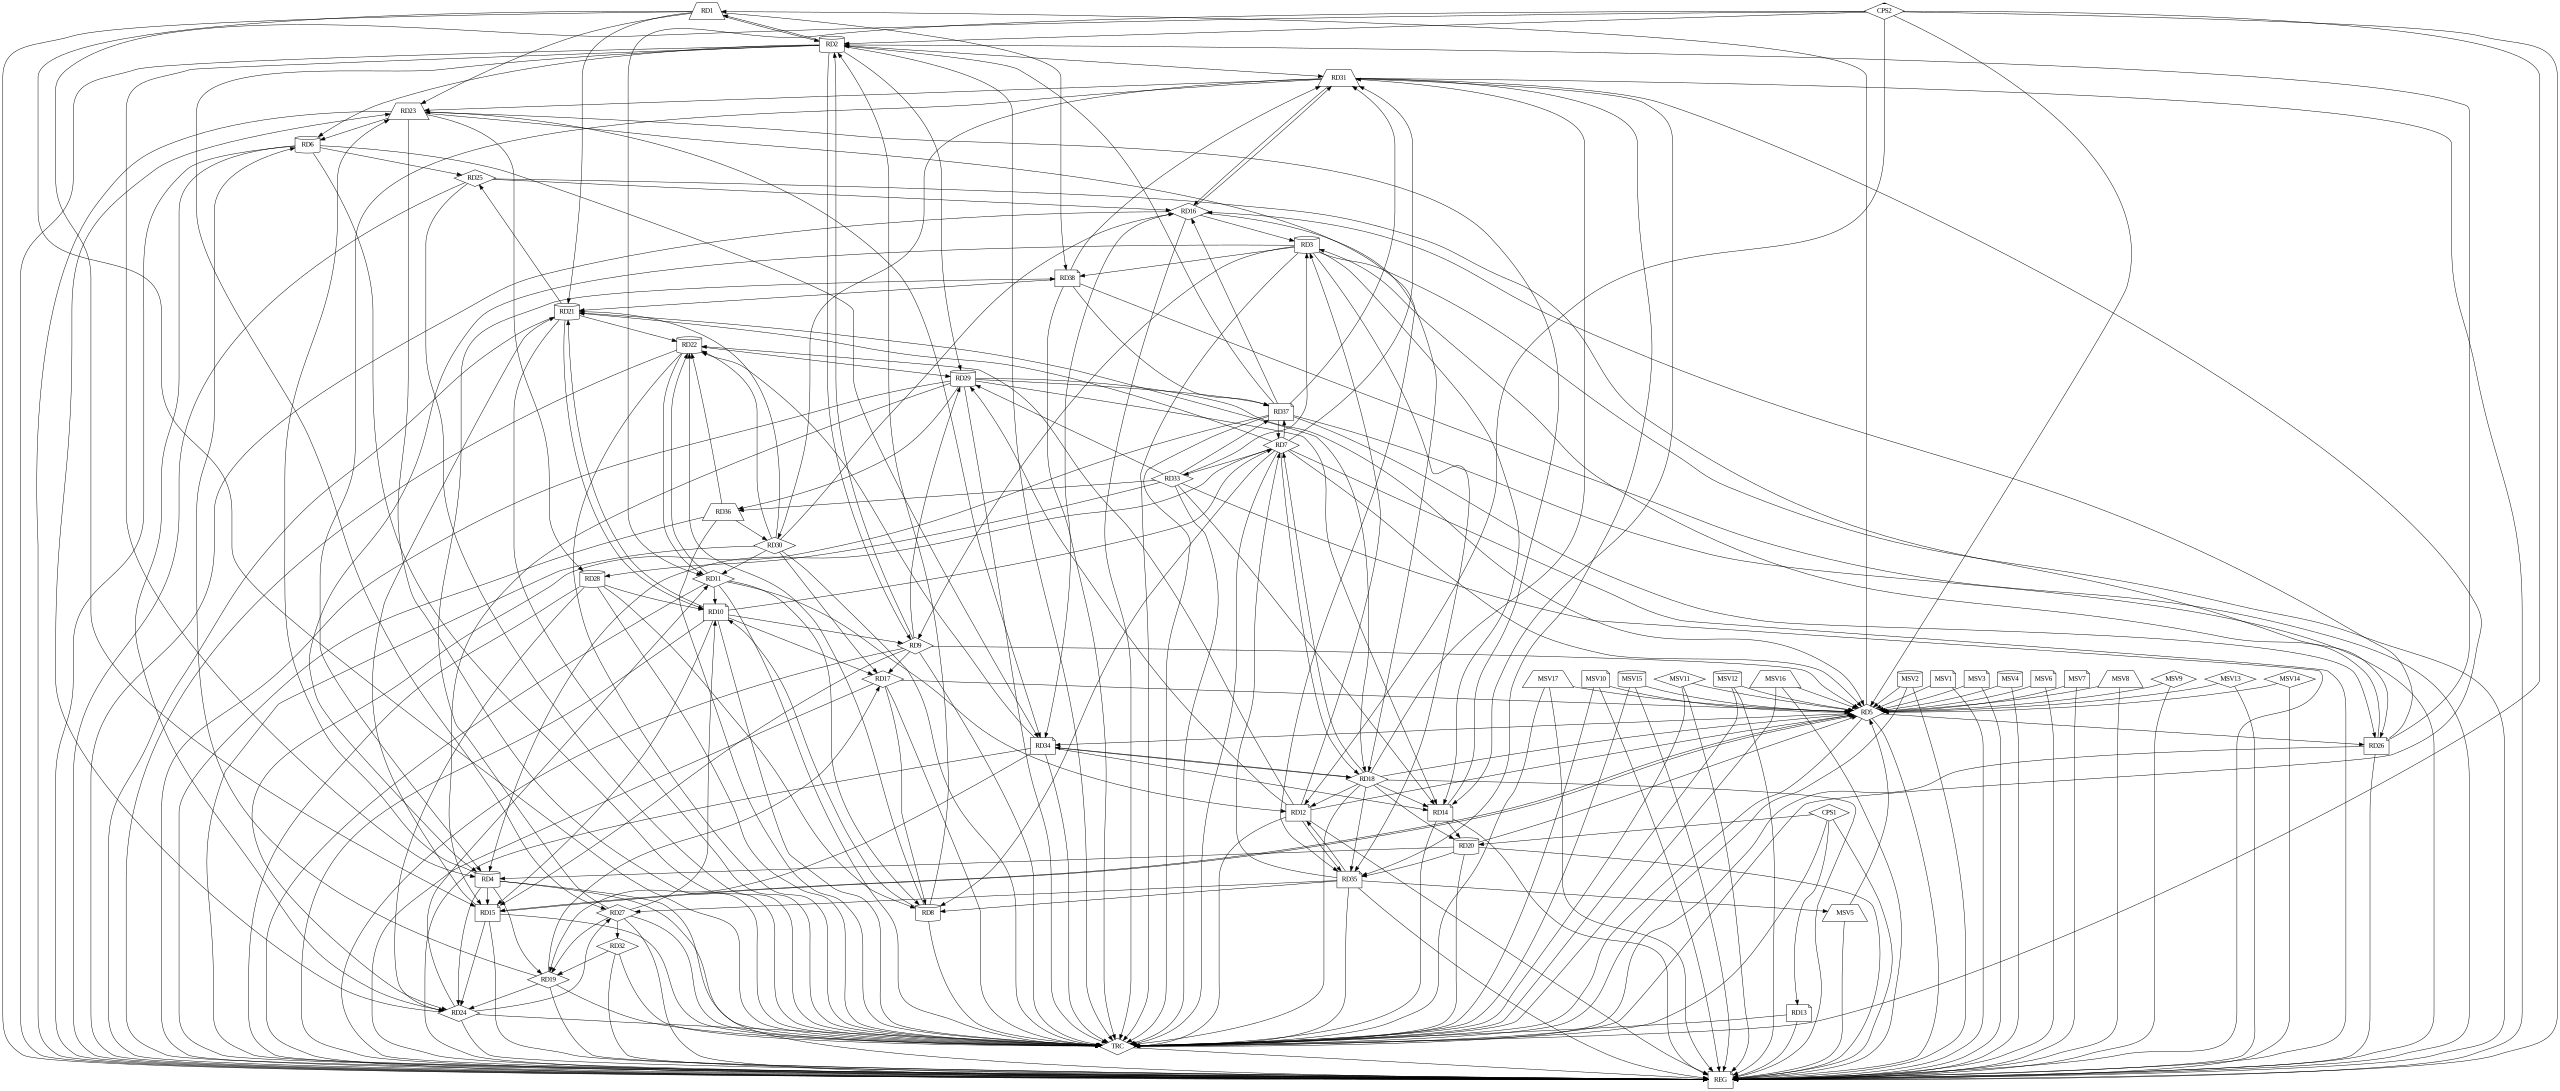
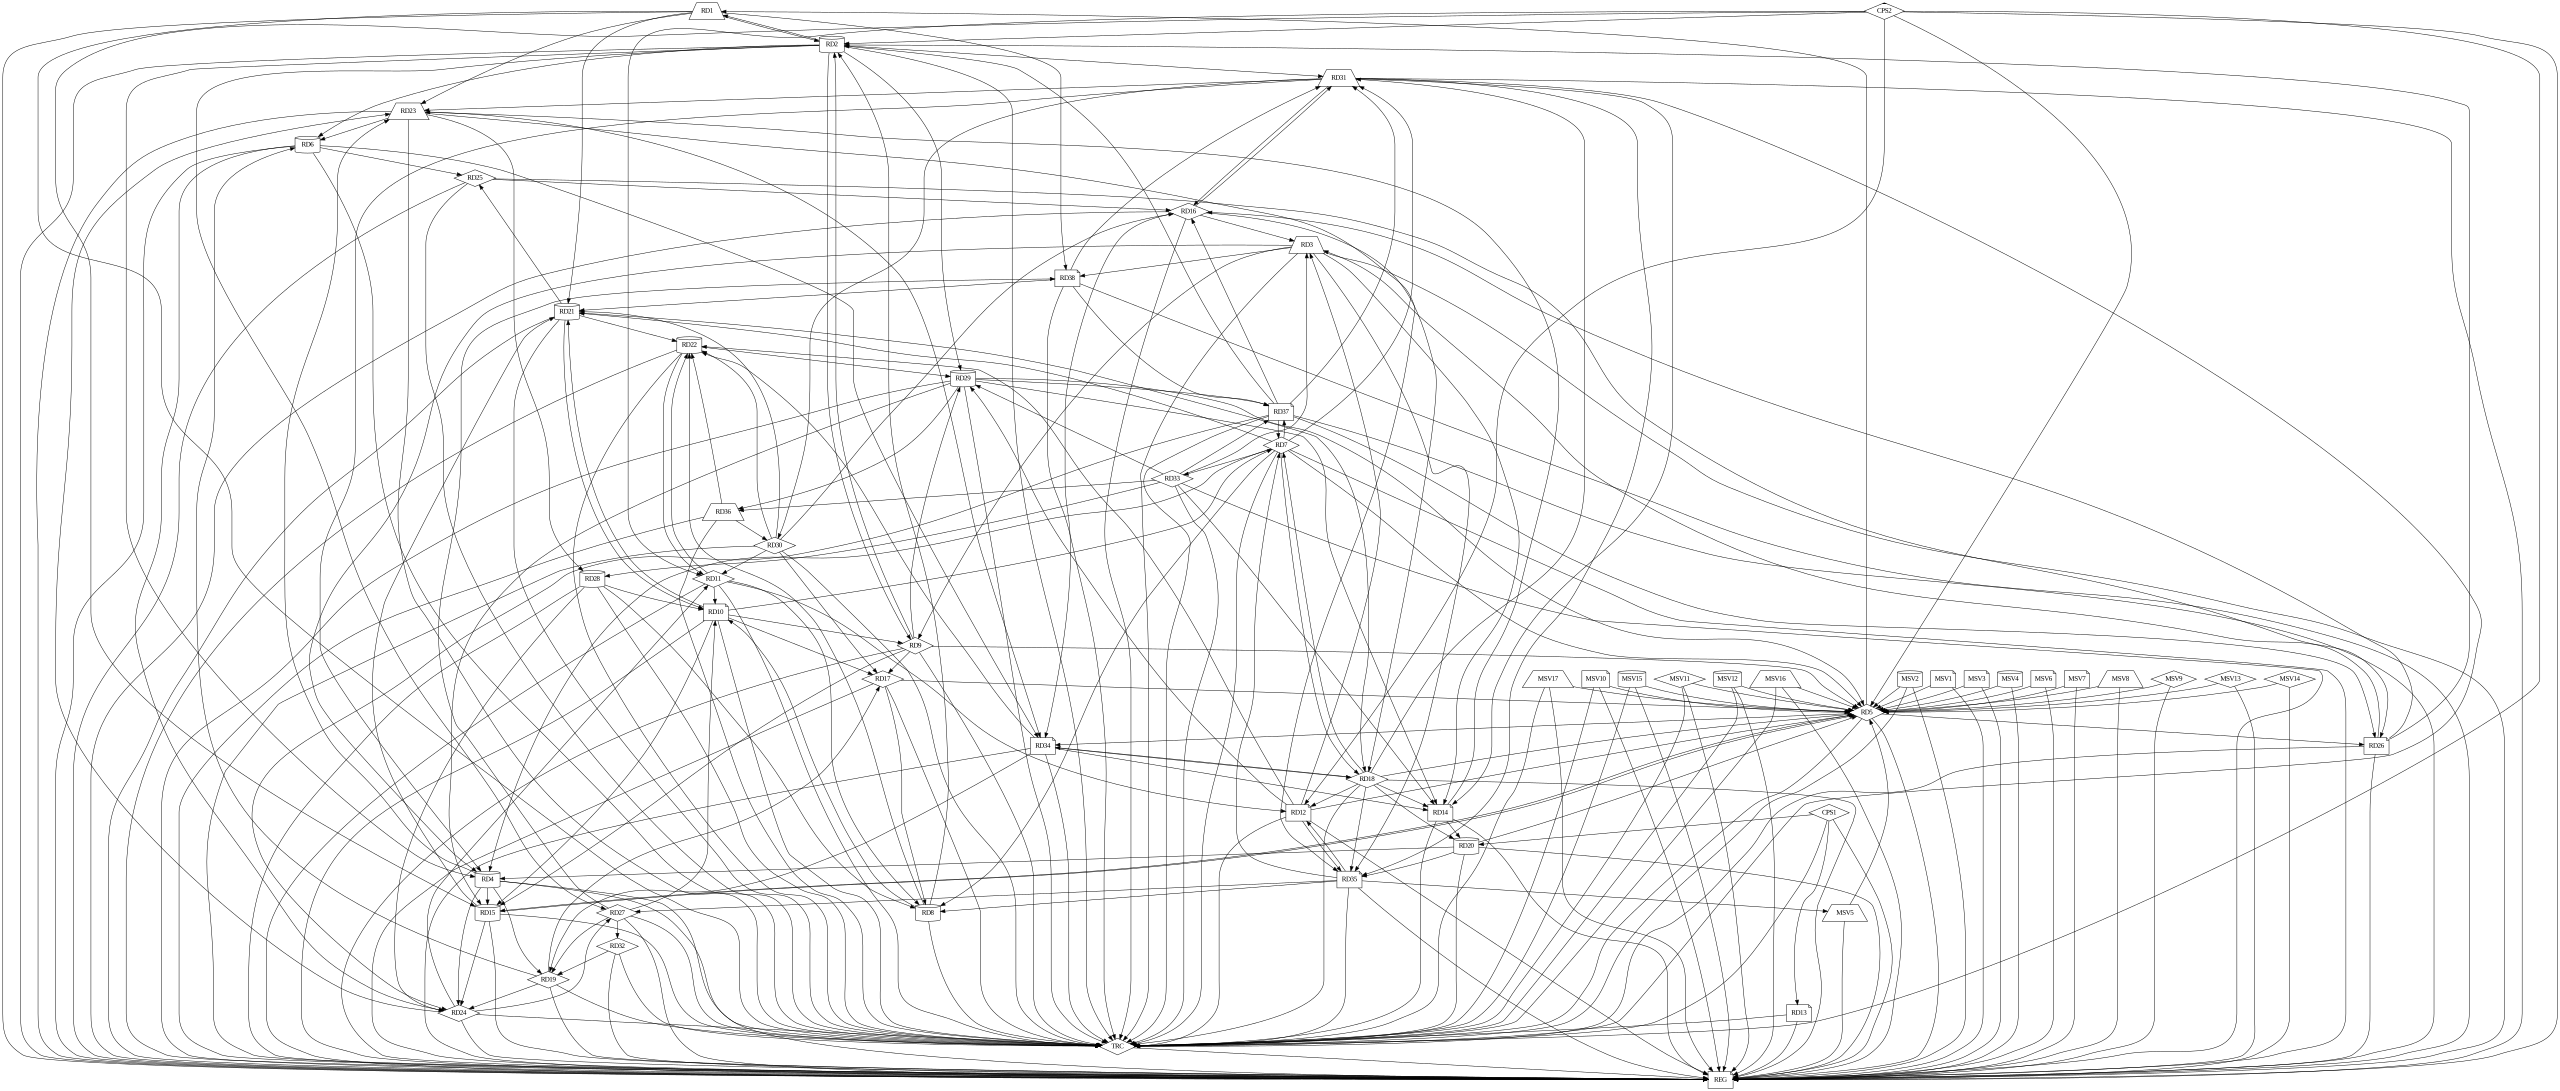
(1307, 245) -> (1307, 245)
(488, 913) -> (488, 913)
